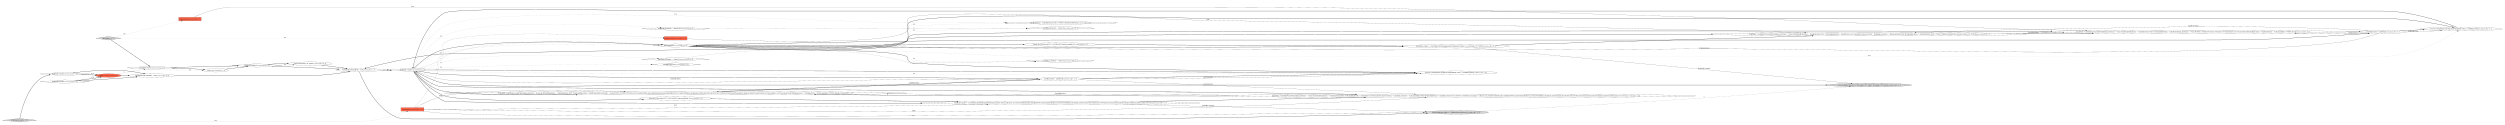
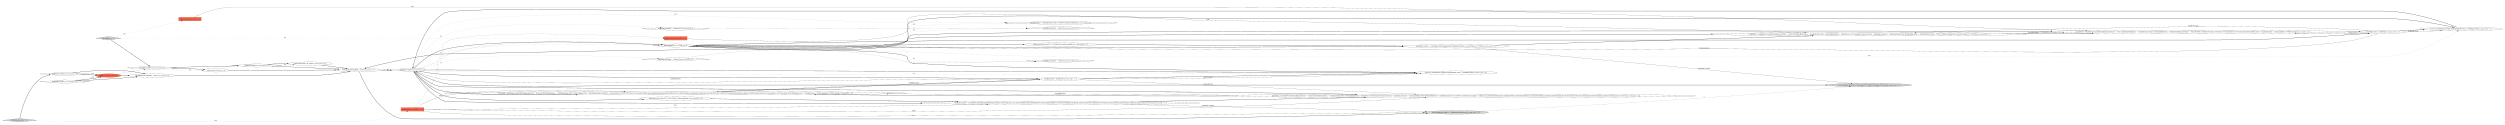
(676, 65) -> none
(236, 68) -> (282, 70)
